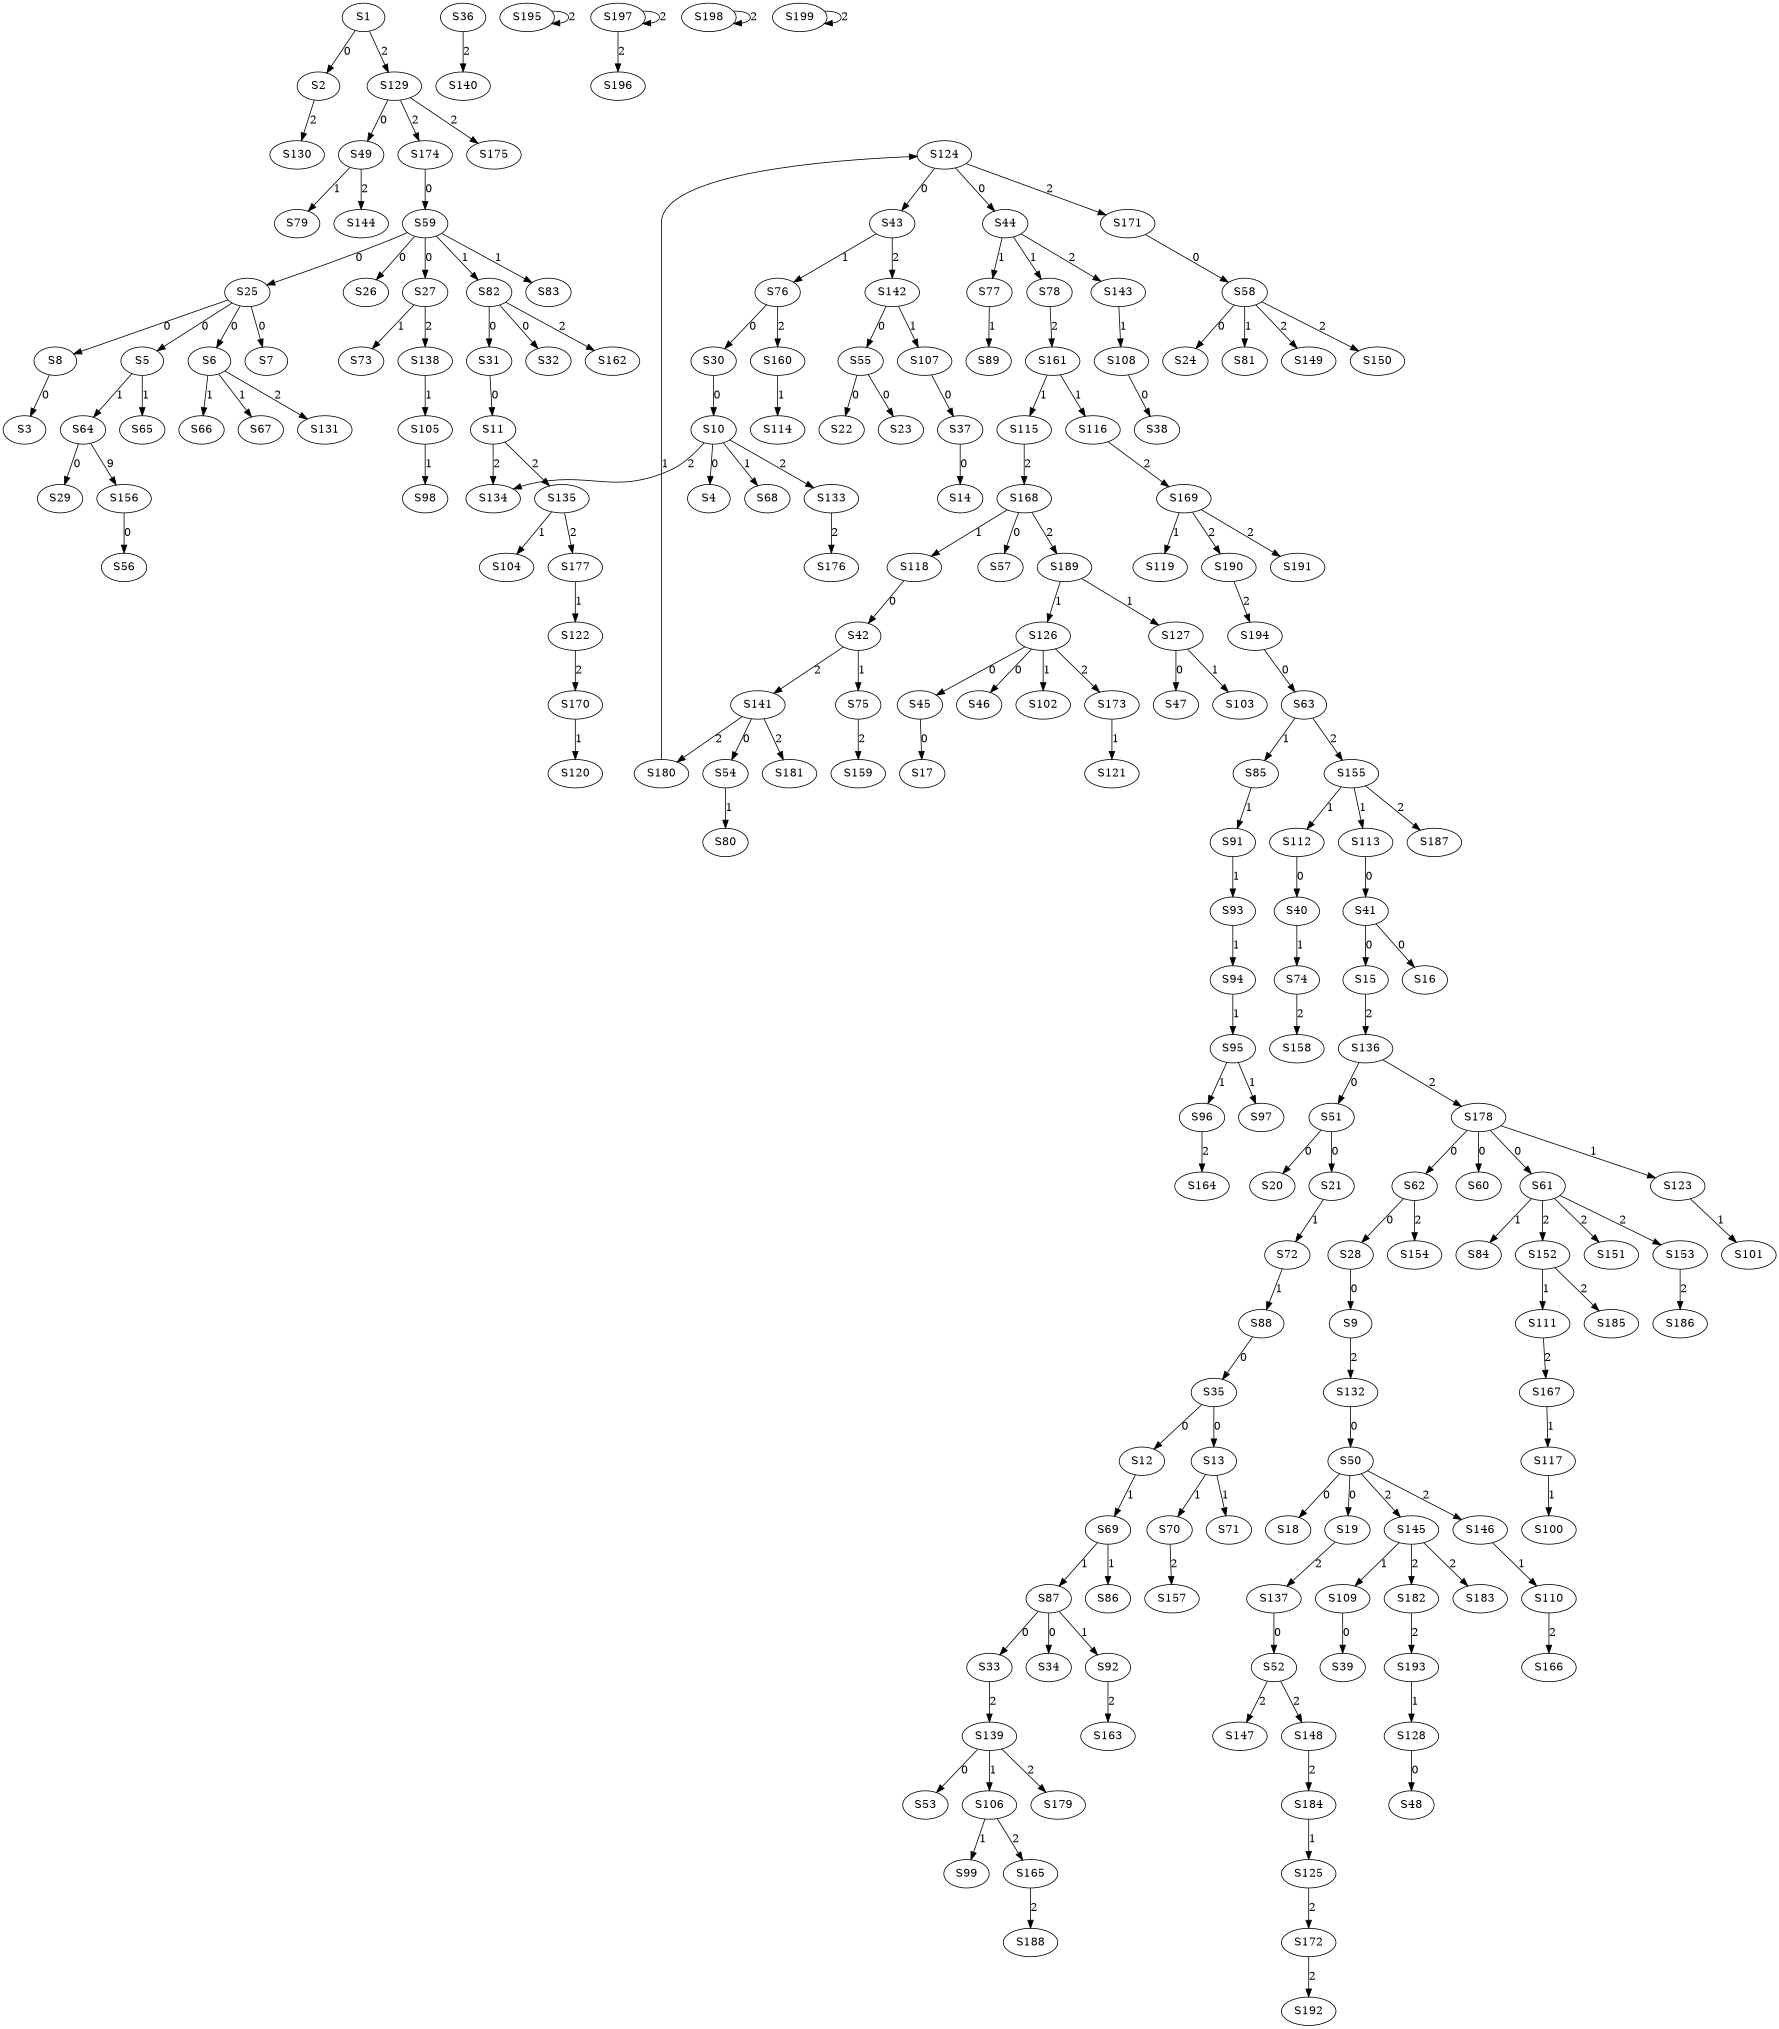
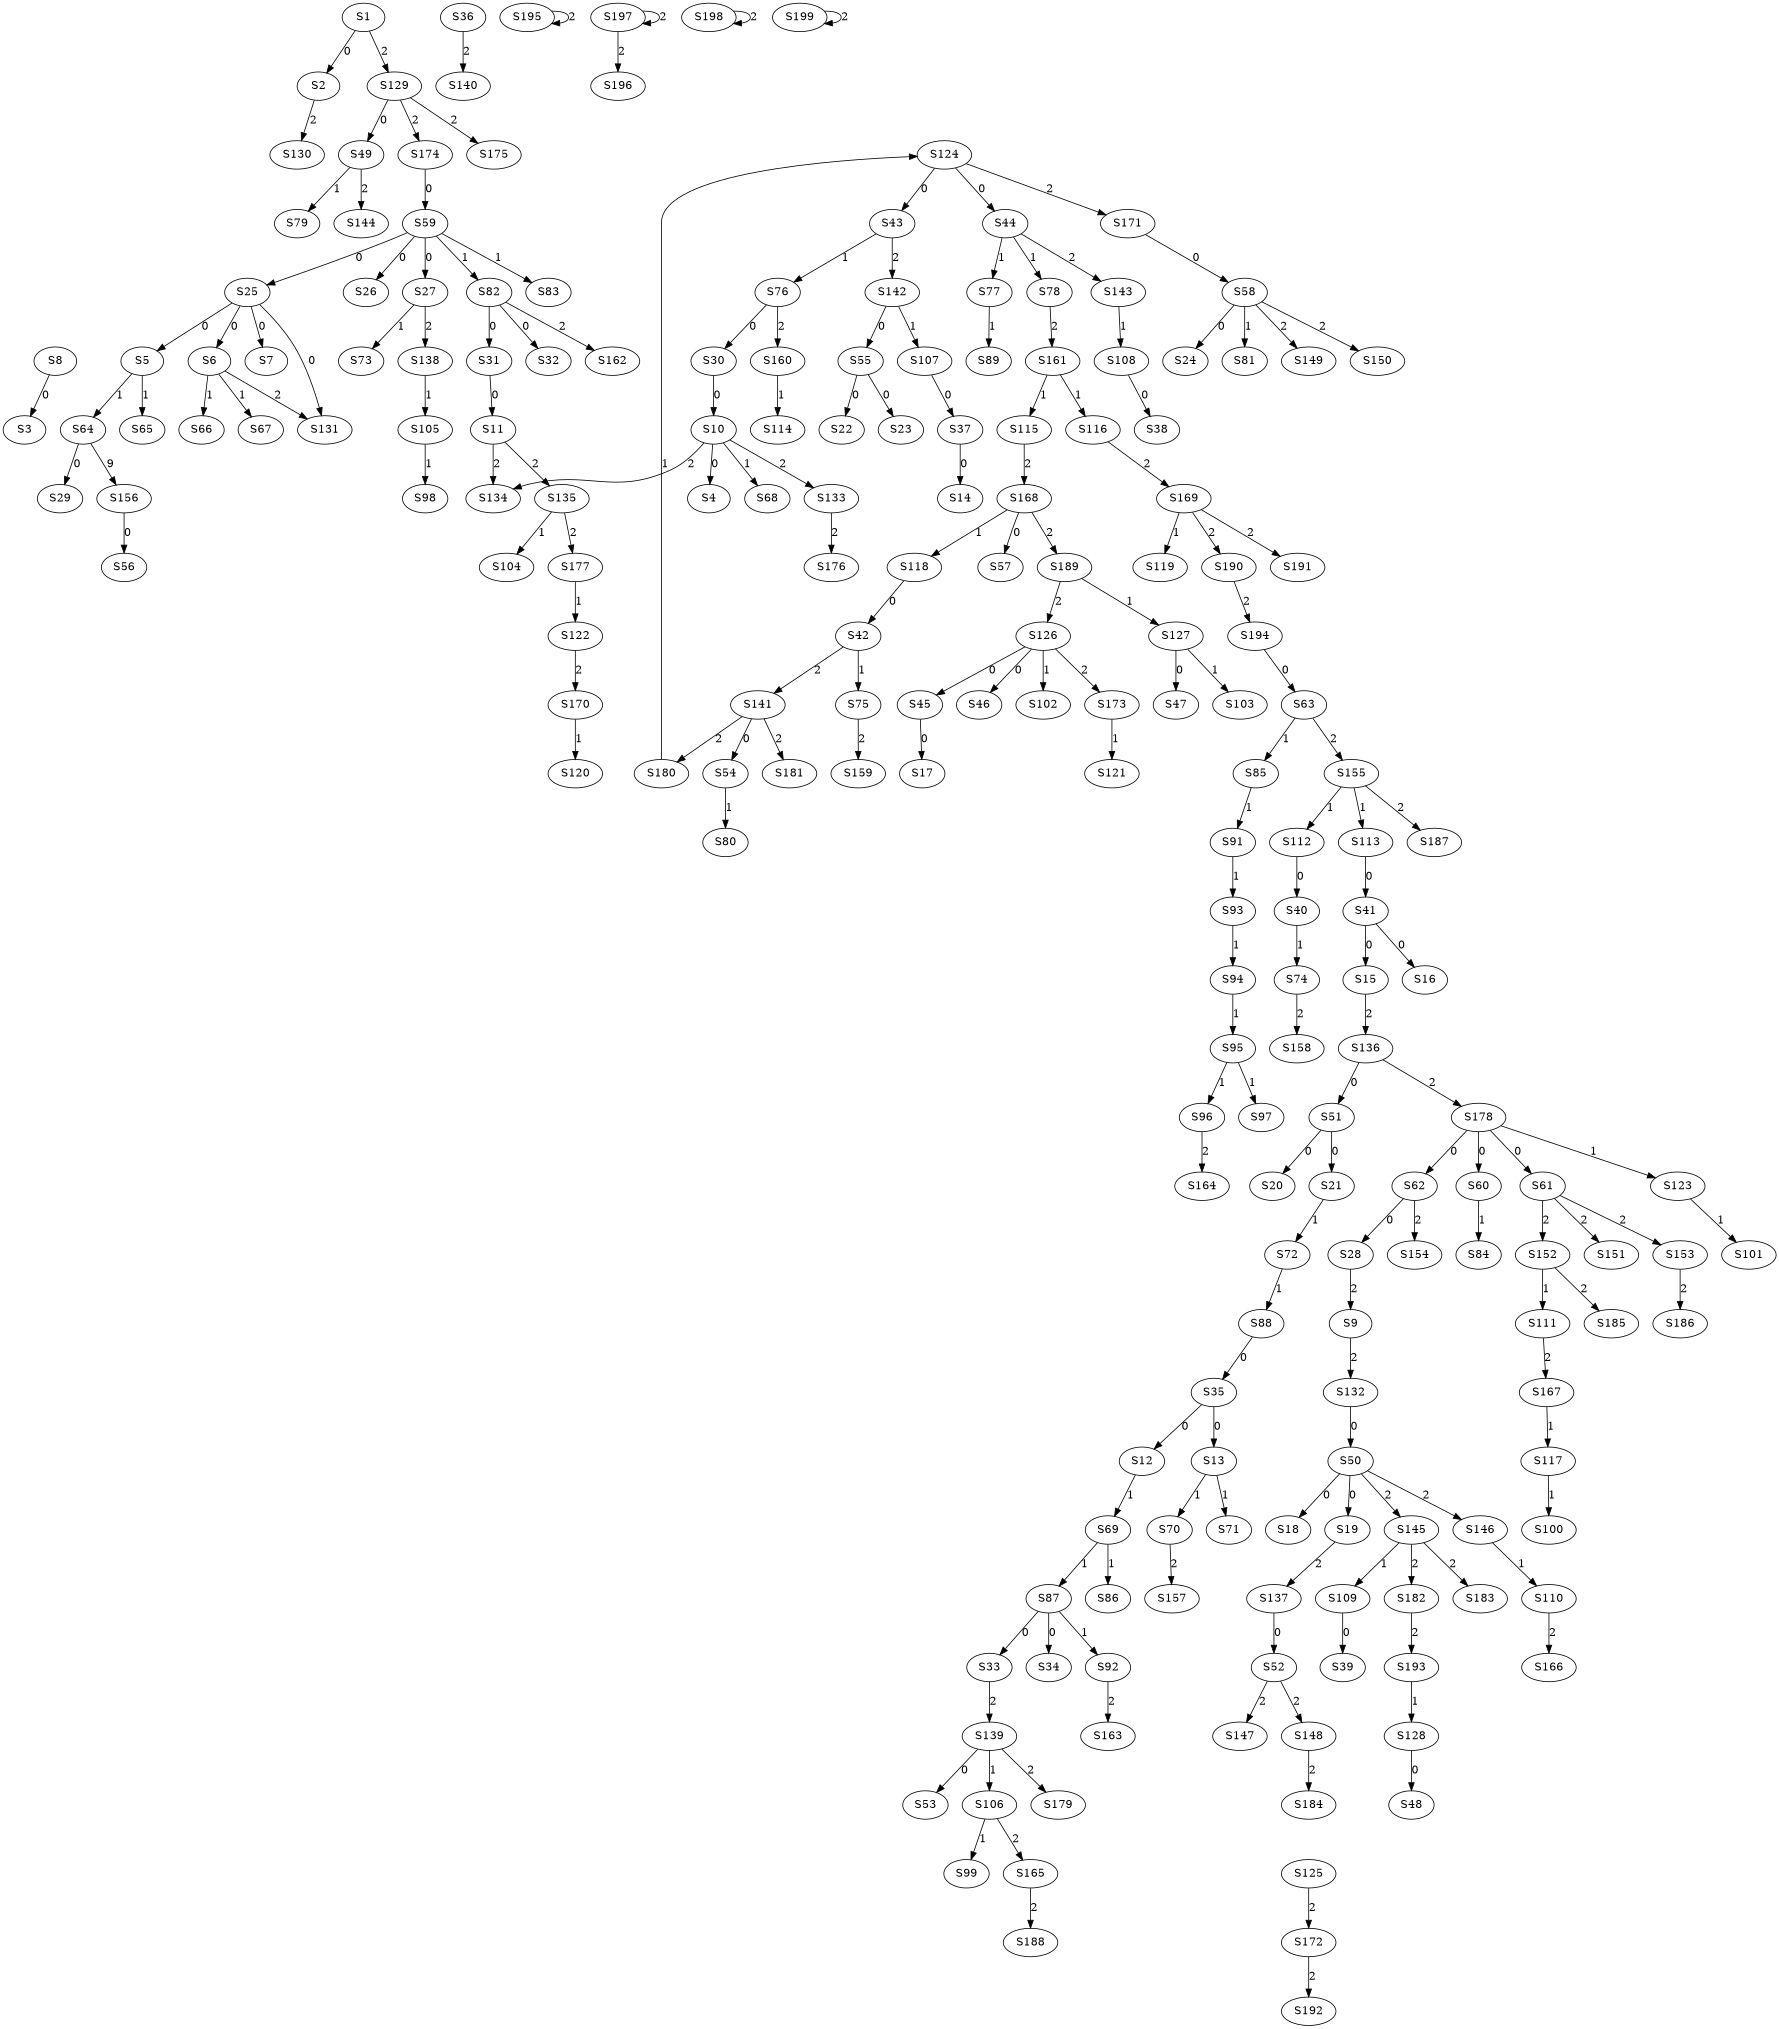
(155, 326) -> (297, 352)
(1059, 602) -> (1059, 602)
(1513, 1218) -> (1479, 1217)
(1355, 1289) -> (1355, 1289)
(1309, 1835) -> none
